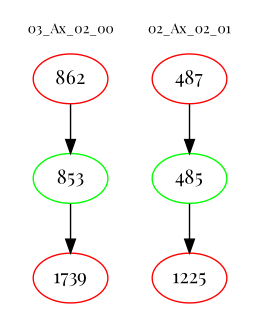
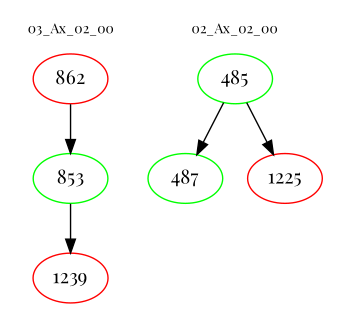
(190, 30) -> (235, 30)
(190, 79) -> (185, 178)
(190, 122) -> (213, 122)
(71, 278) -> (71, 278)
